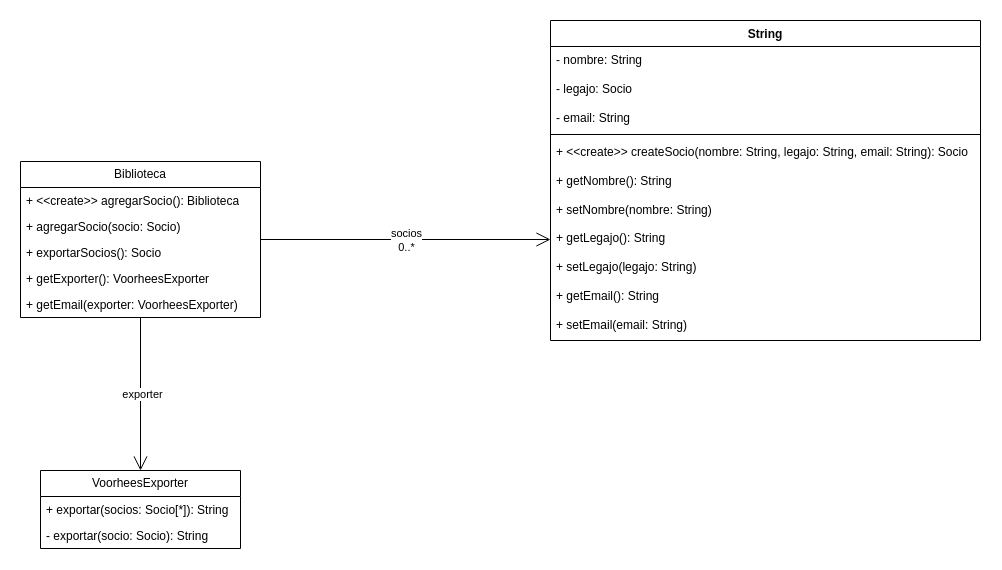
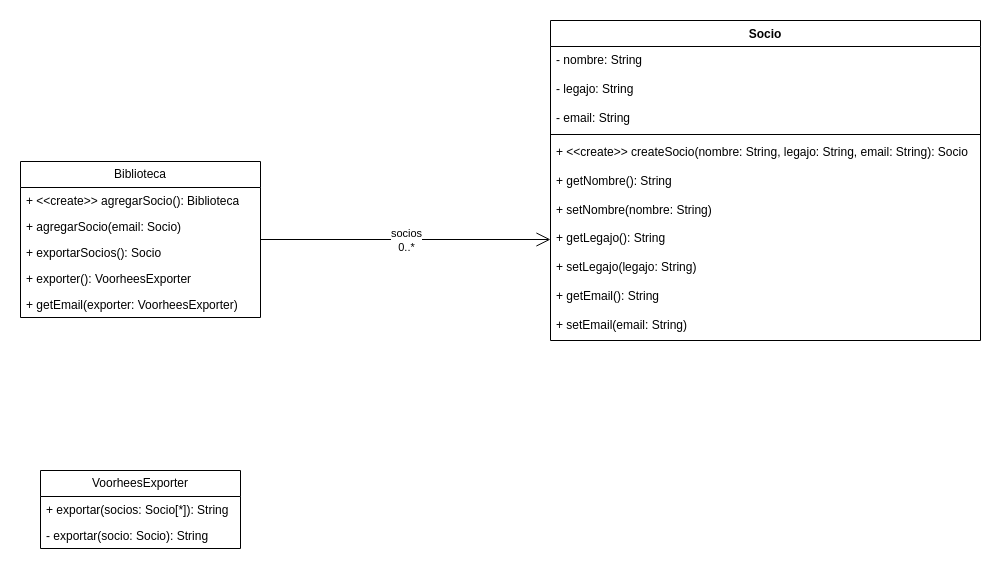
(766, 35) -> (766, 35)
(604, 75) -> (604, 75)
(111, 228) -> (110, 228)
(133, 280) -> (123, 280)
(141, 393) -> none
